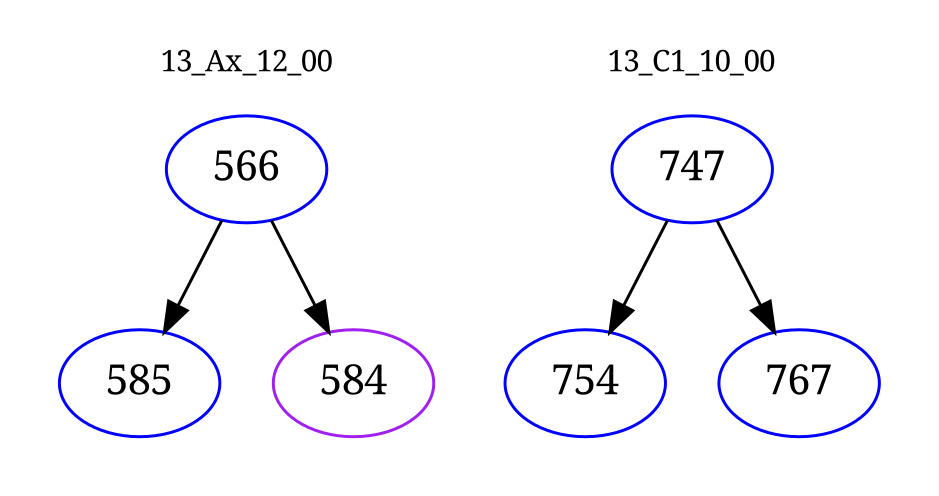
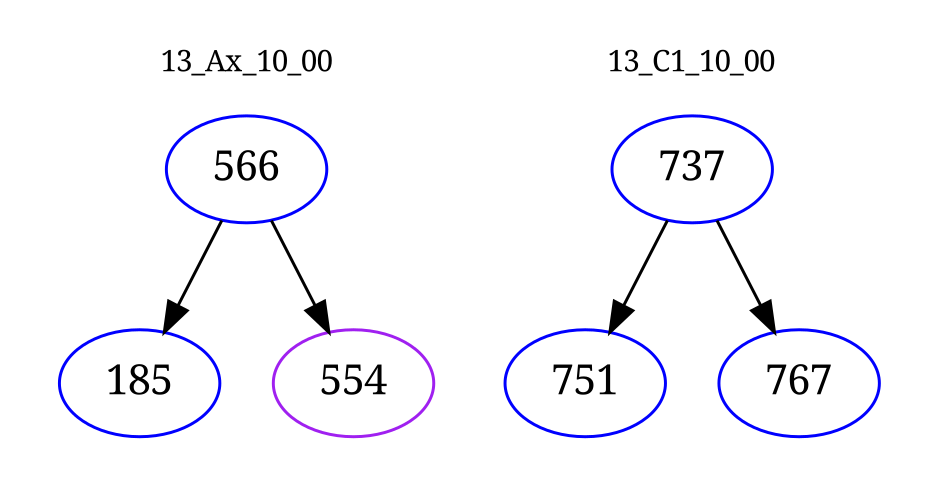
(247, 64) -> (247, 64)
(692, 169) -> (692, 169)
(140, 383) -> (140, 383)
(354, 383) -> (354, 383)
(585, 383) -> (585, 383)
